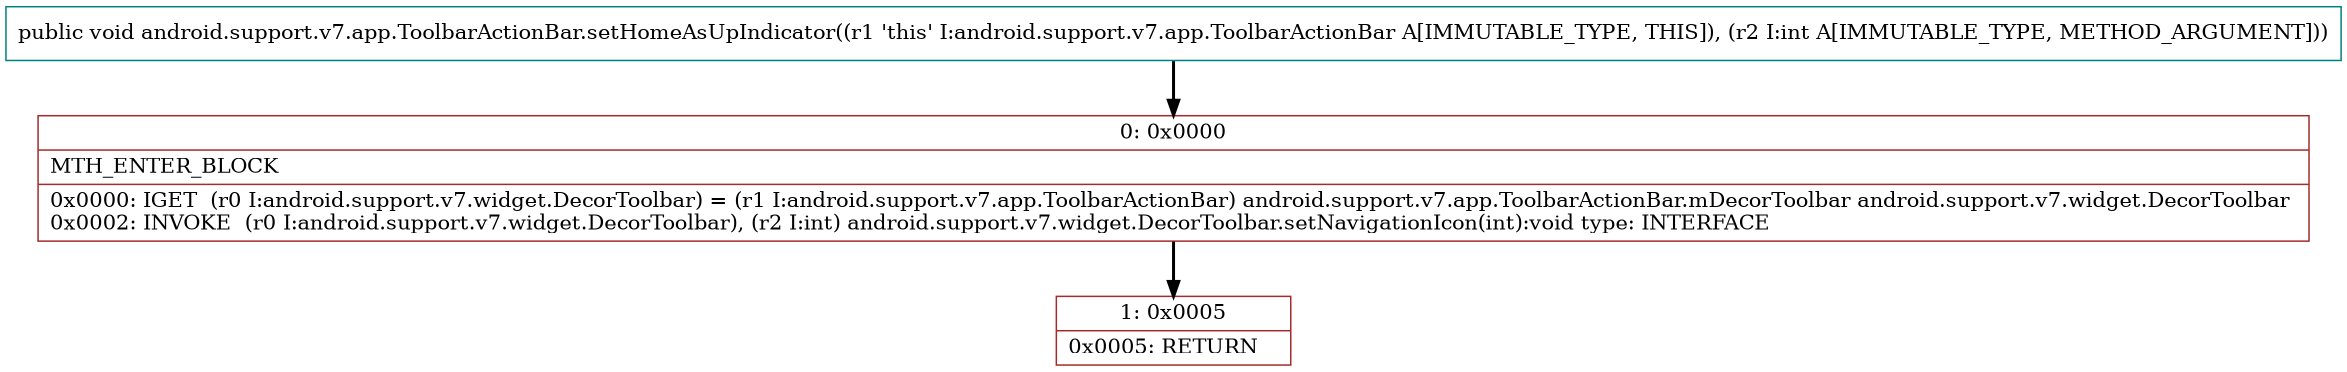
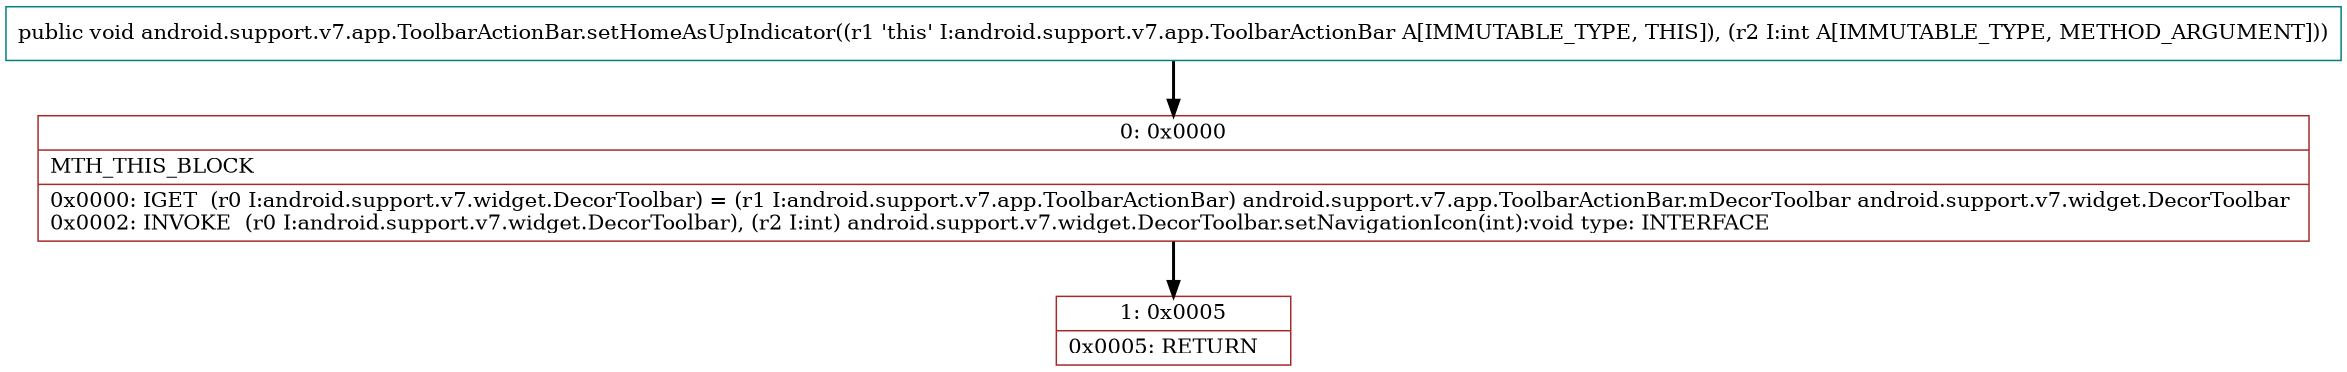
(165, 166) -> (152, 166)
